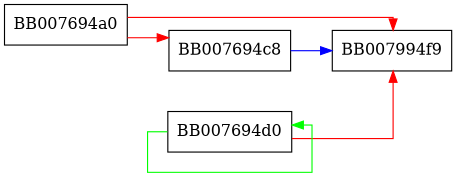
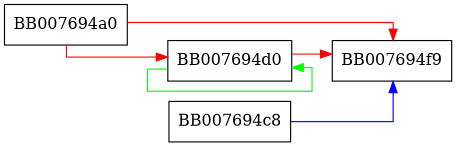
(142, 38) -> (106, 57)
(392, 51) -> (392, 61)
